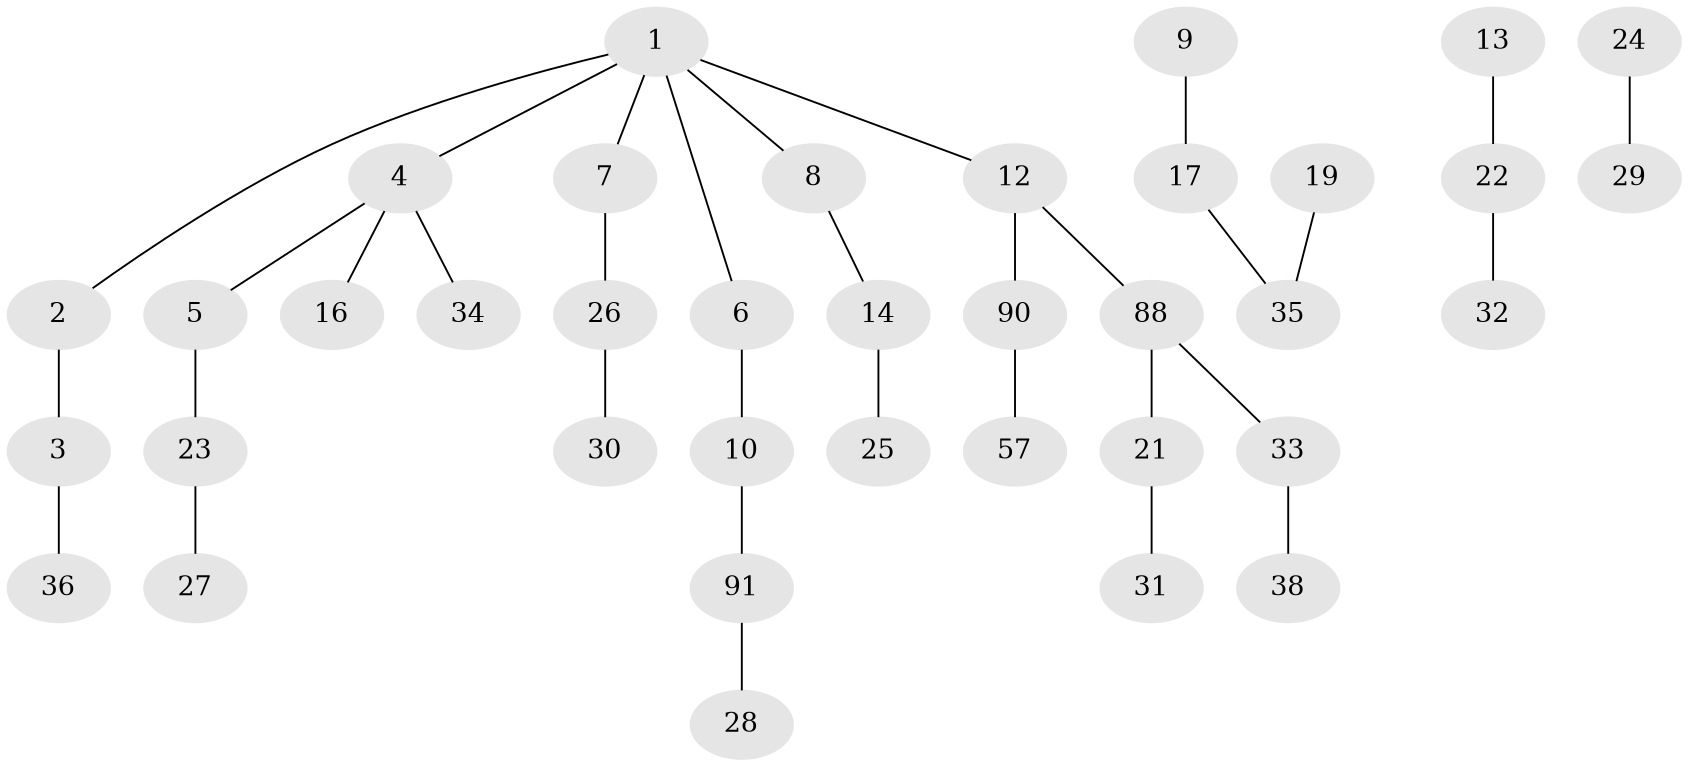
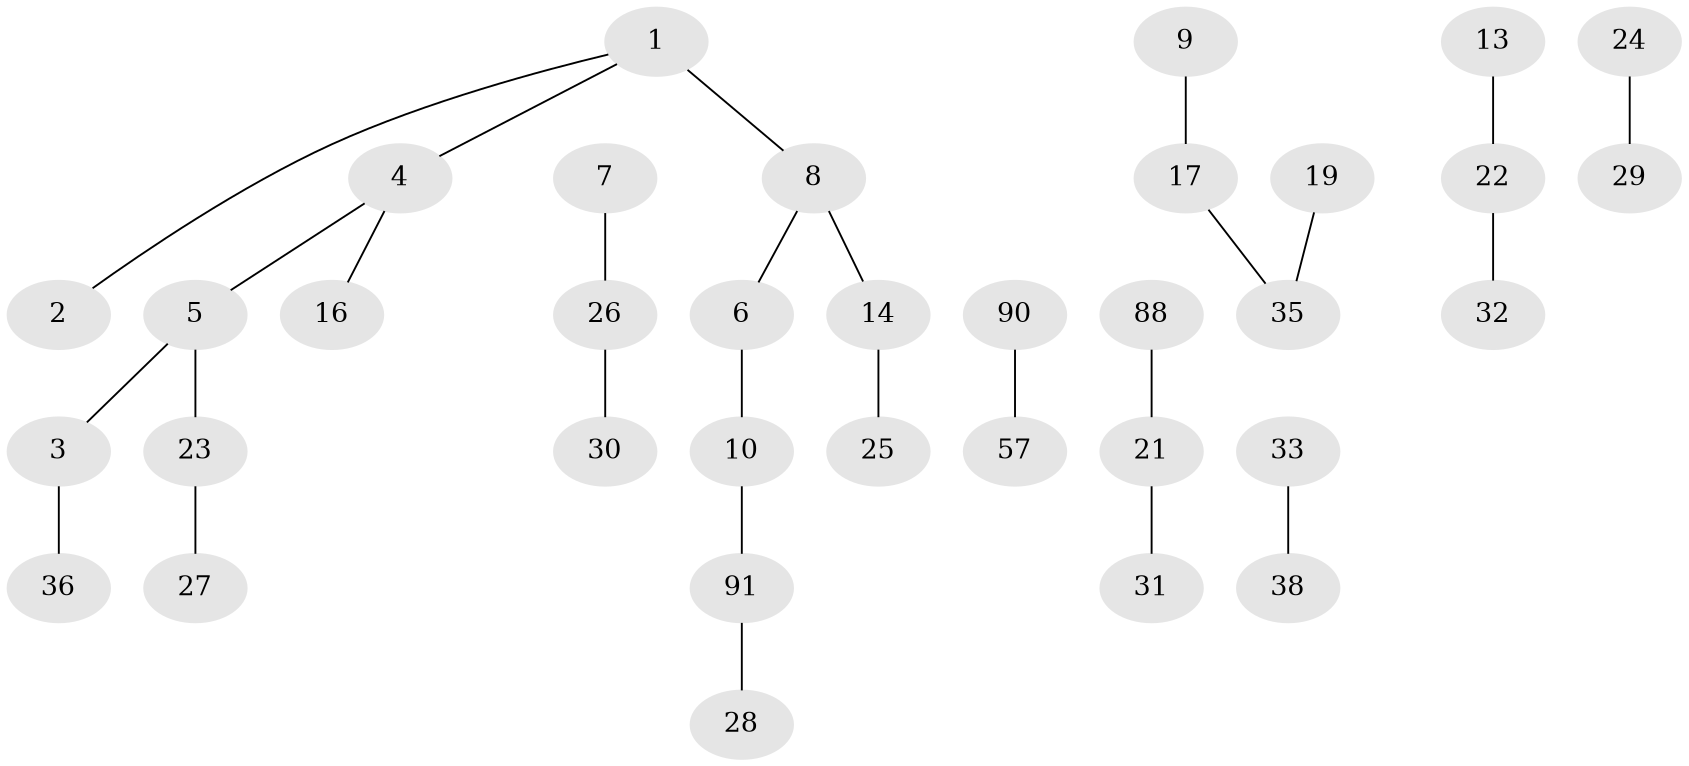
(631, 110) -> none
(699, 178) -> (778, 247)
(1015, 178) -> none
(469, 315) -> none
(59, 383) -> (127, 383)
(1220, 383) -> none
